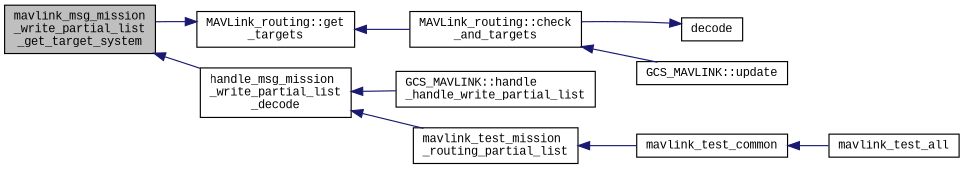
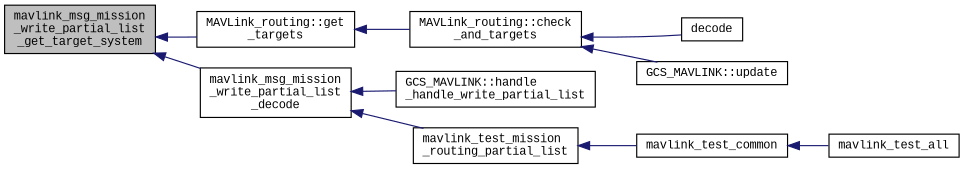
(170, 22) -> (182, 37)
(626, 22) -> (637, 37)
(276, 93) -> (276, 93)
